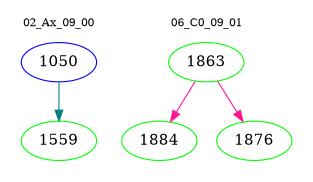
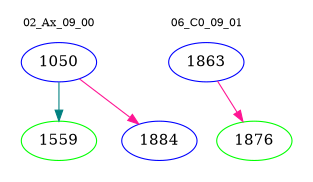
(206, 62) -> (206, 62)
(186, 97) -> (98, 93)
(159, 141) -> (159, 141)
